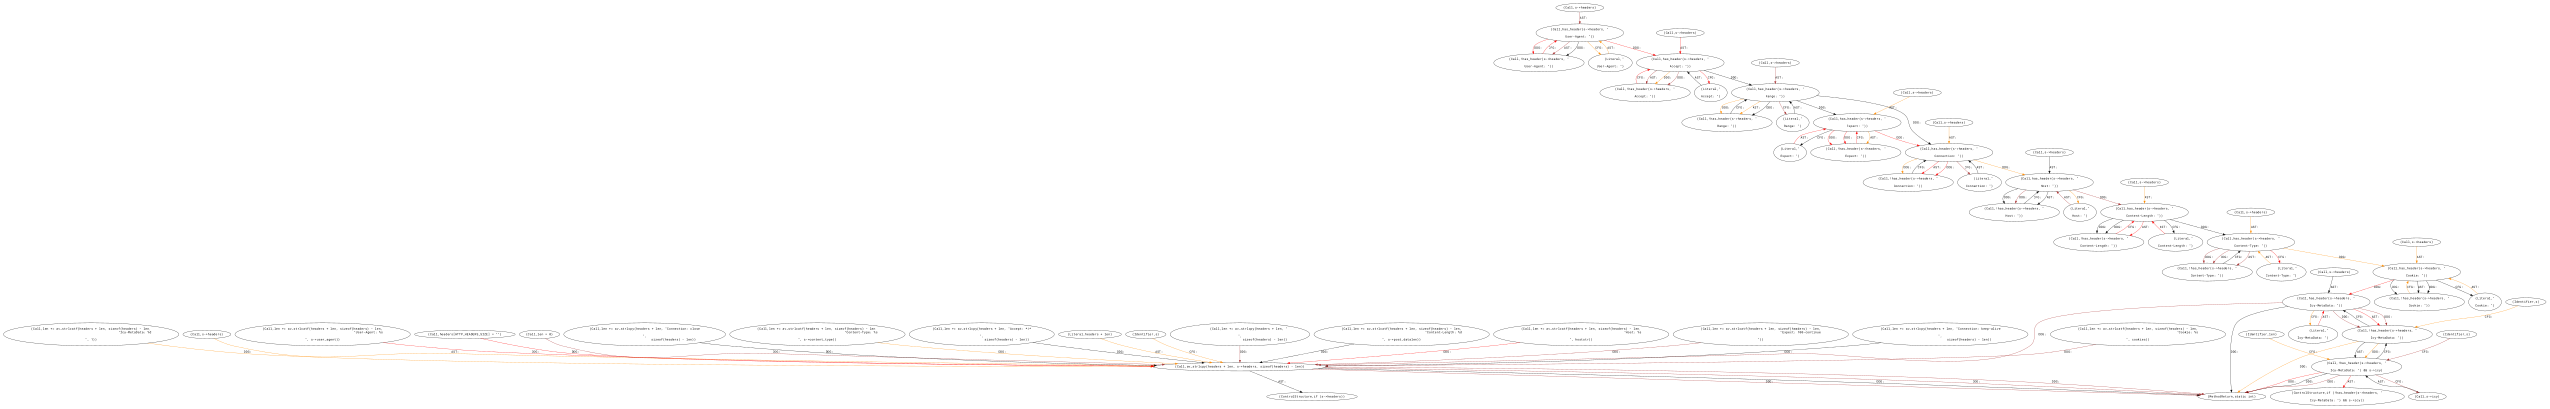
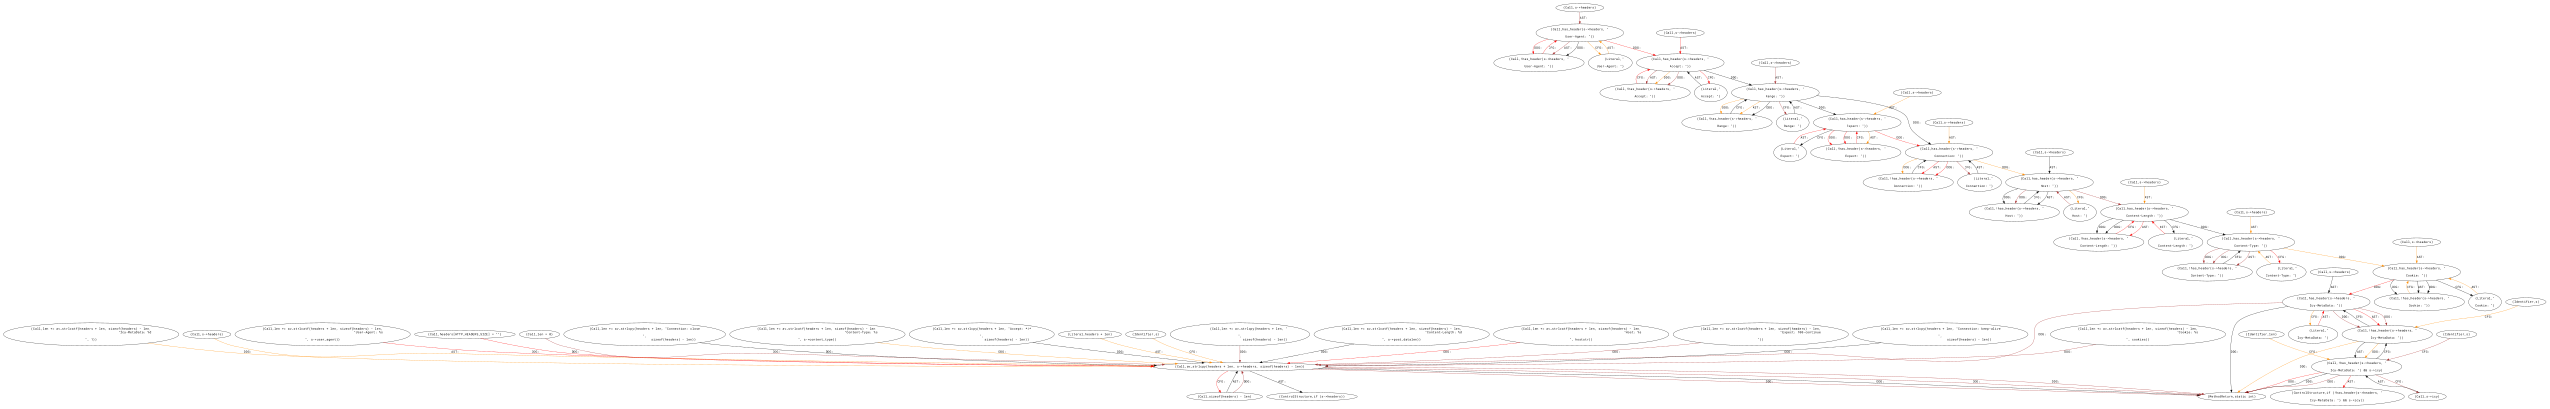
none -> (1225, 397)
